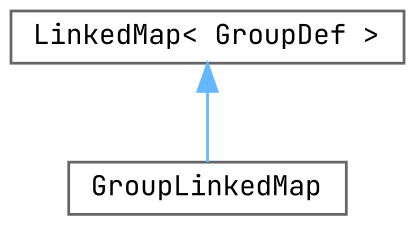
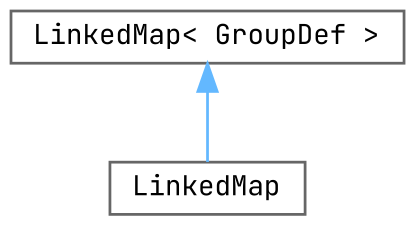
(208, 188) -> (208, 188)
